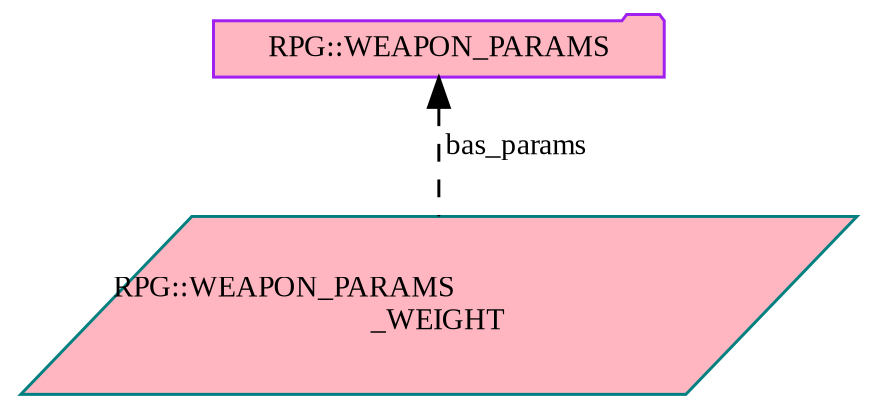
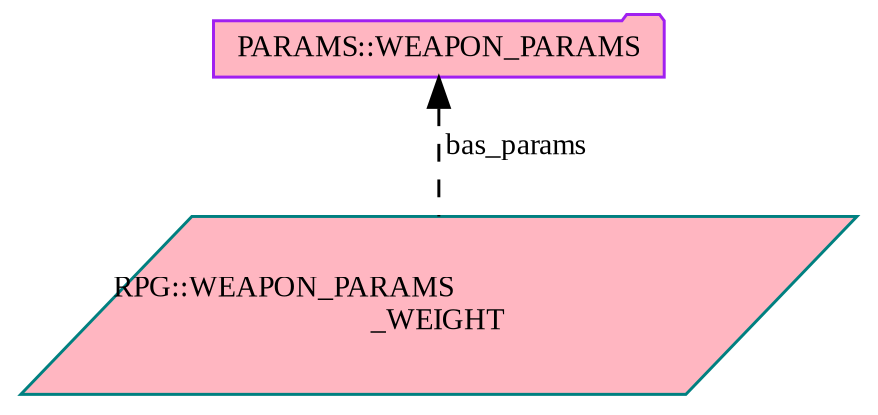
(439, 49) -> (439, 49)
